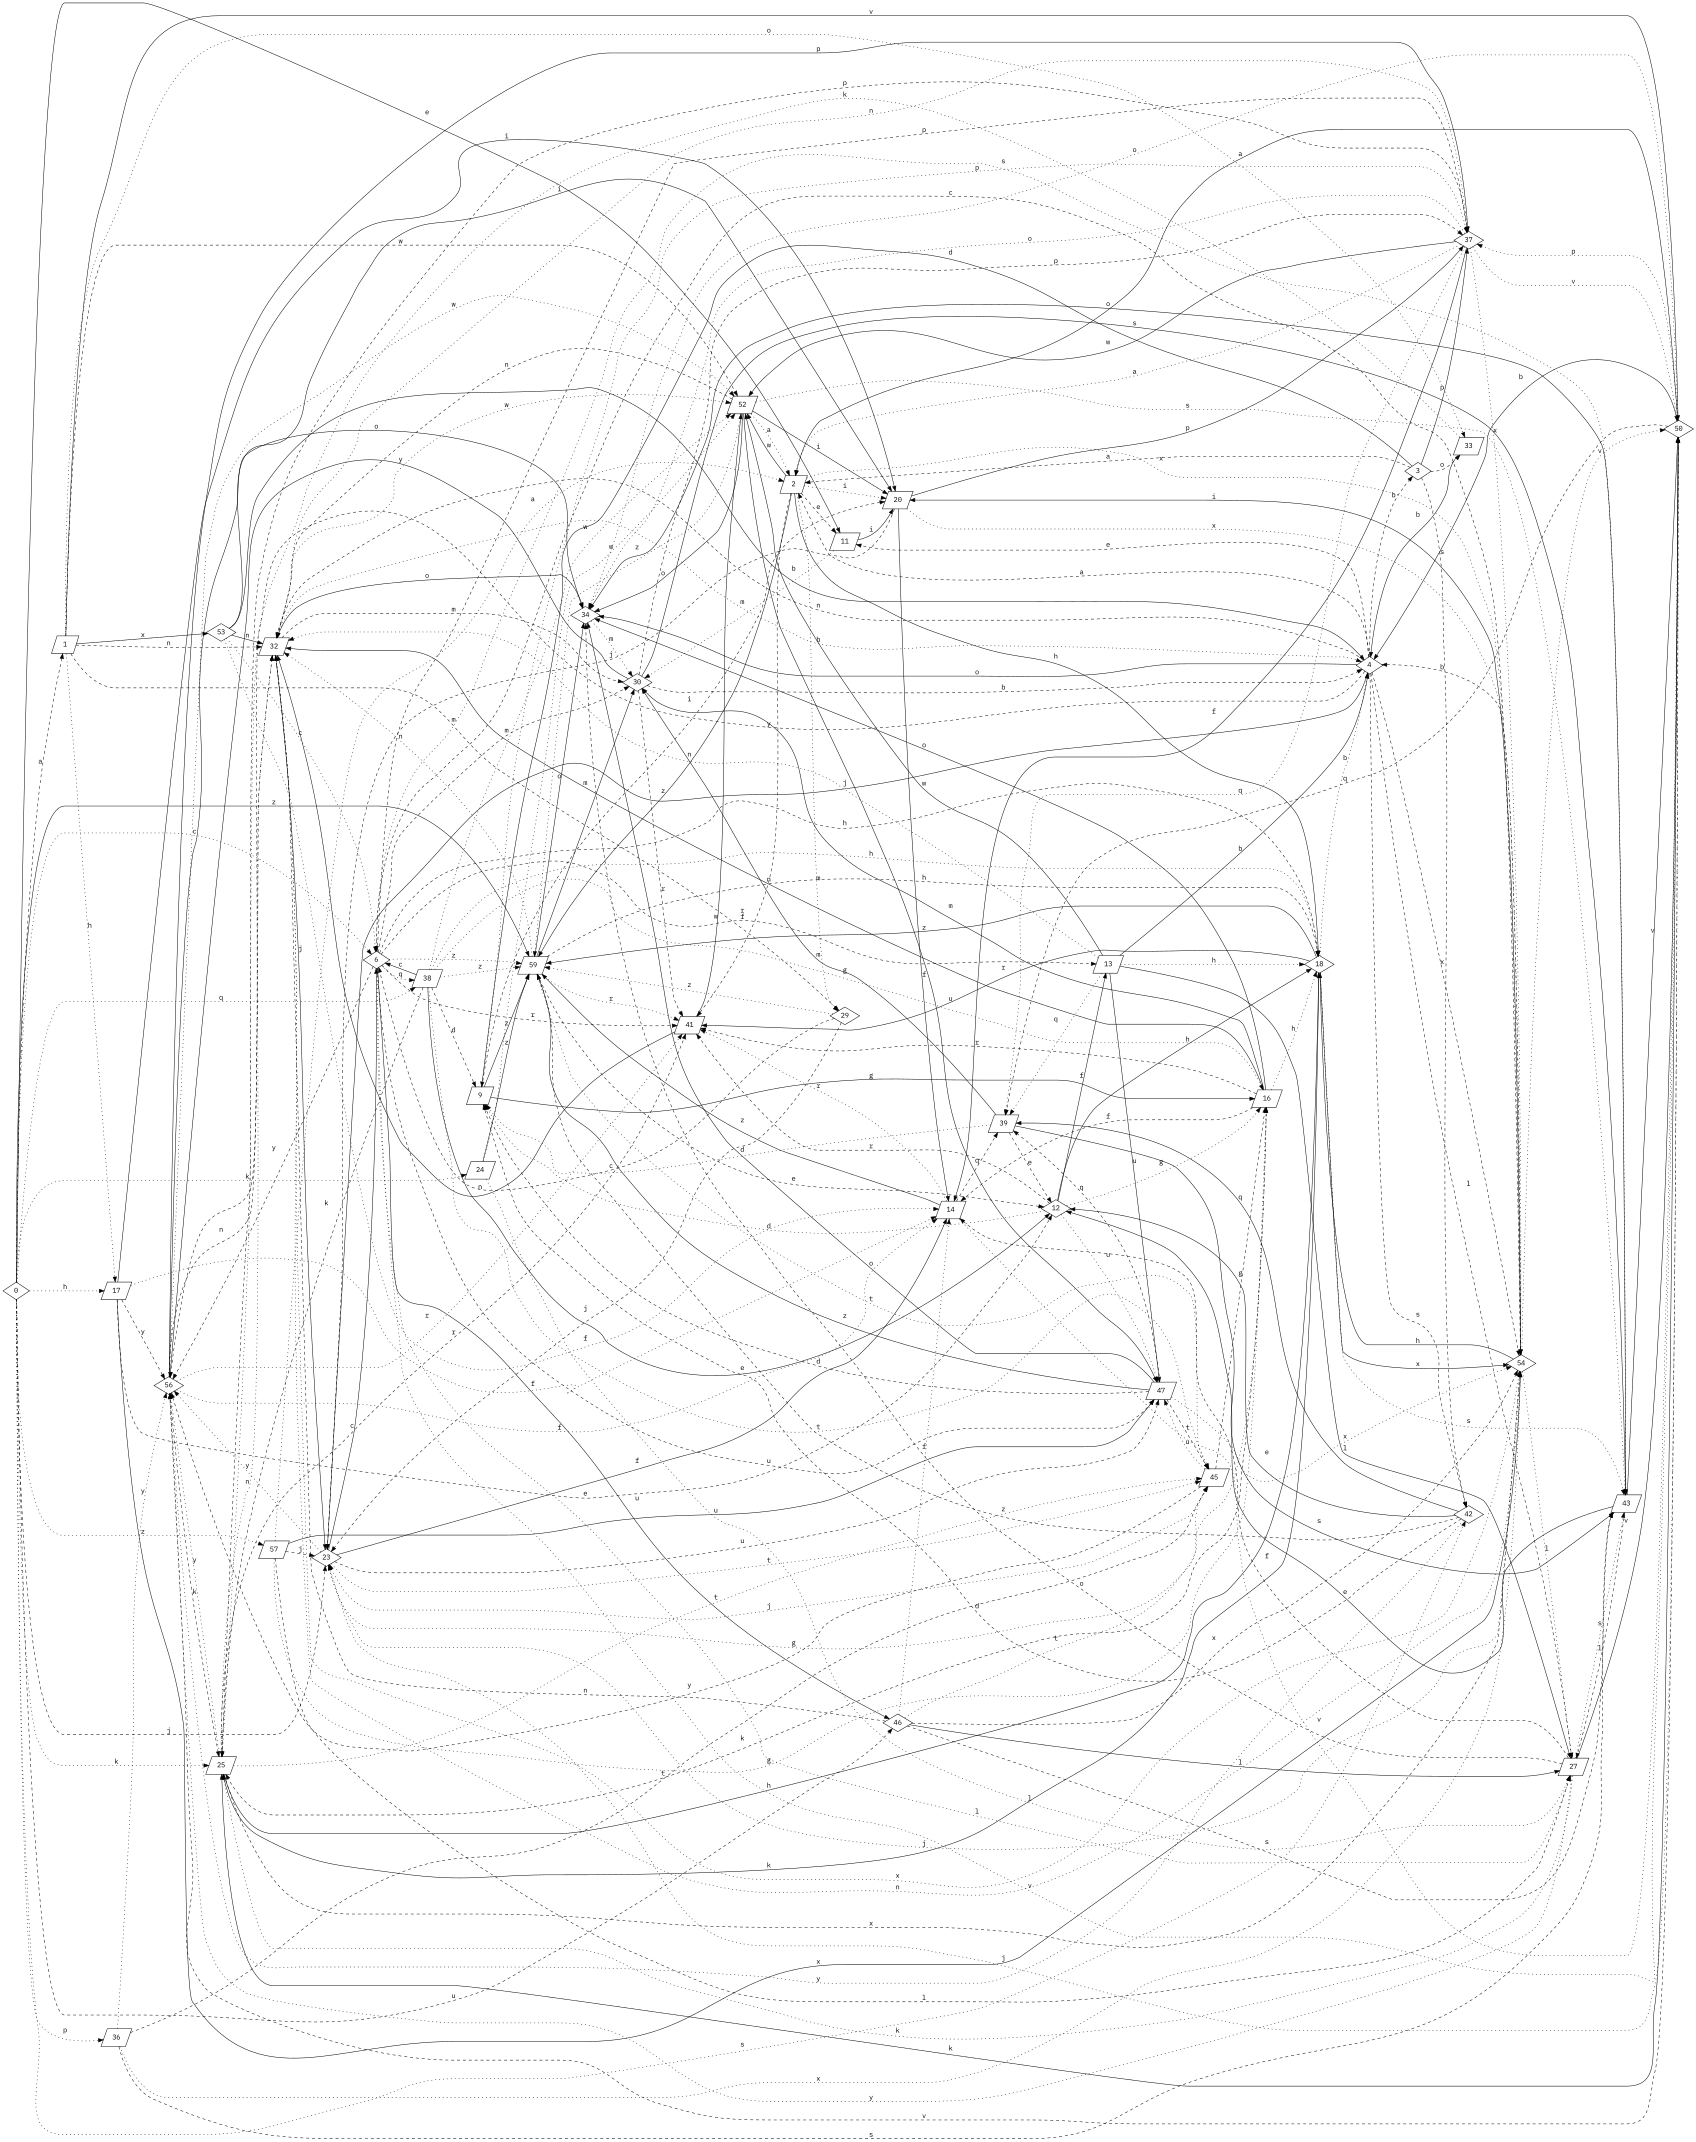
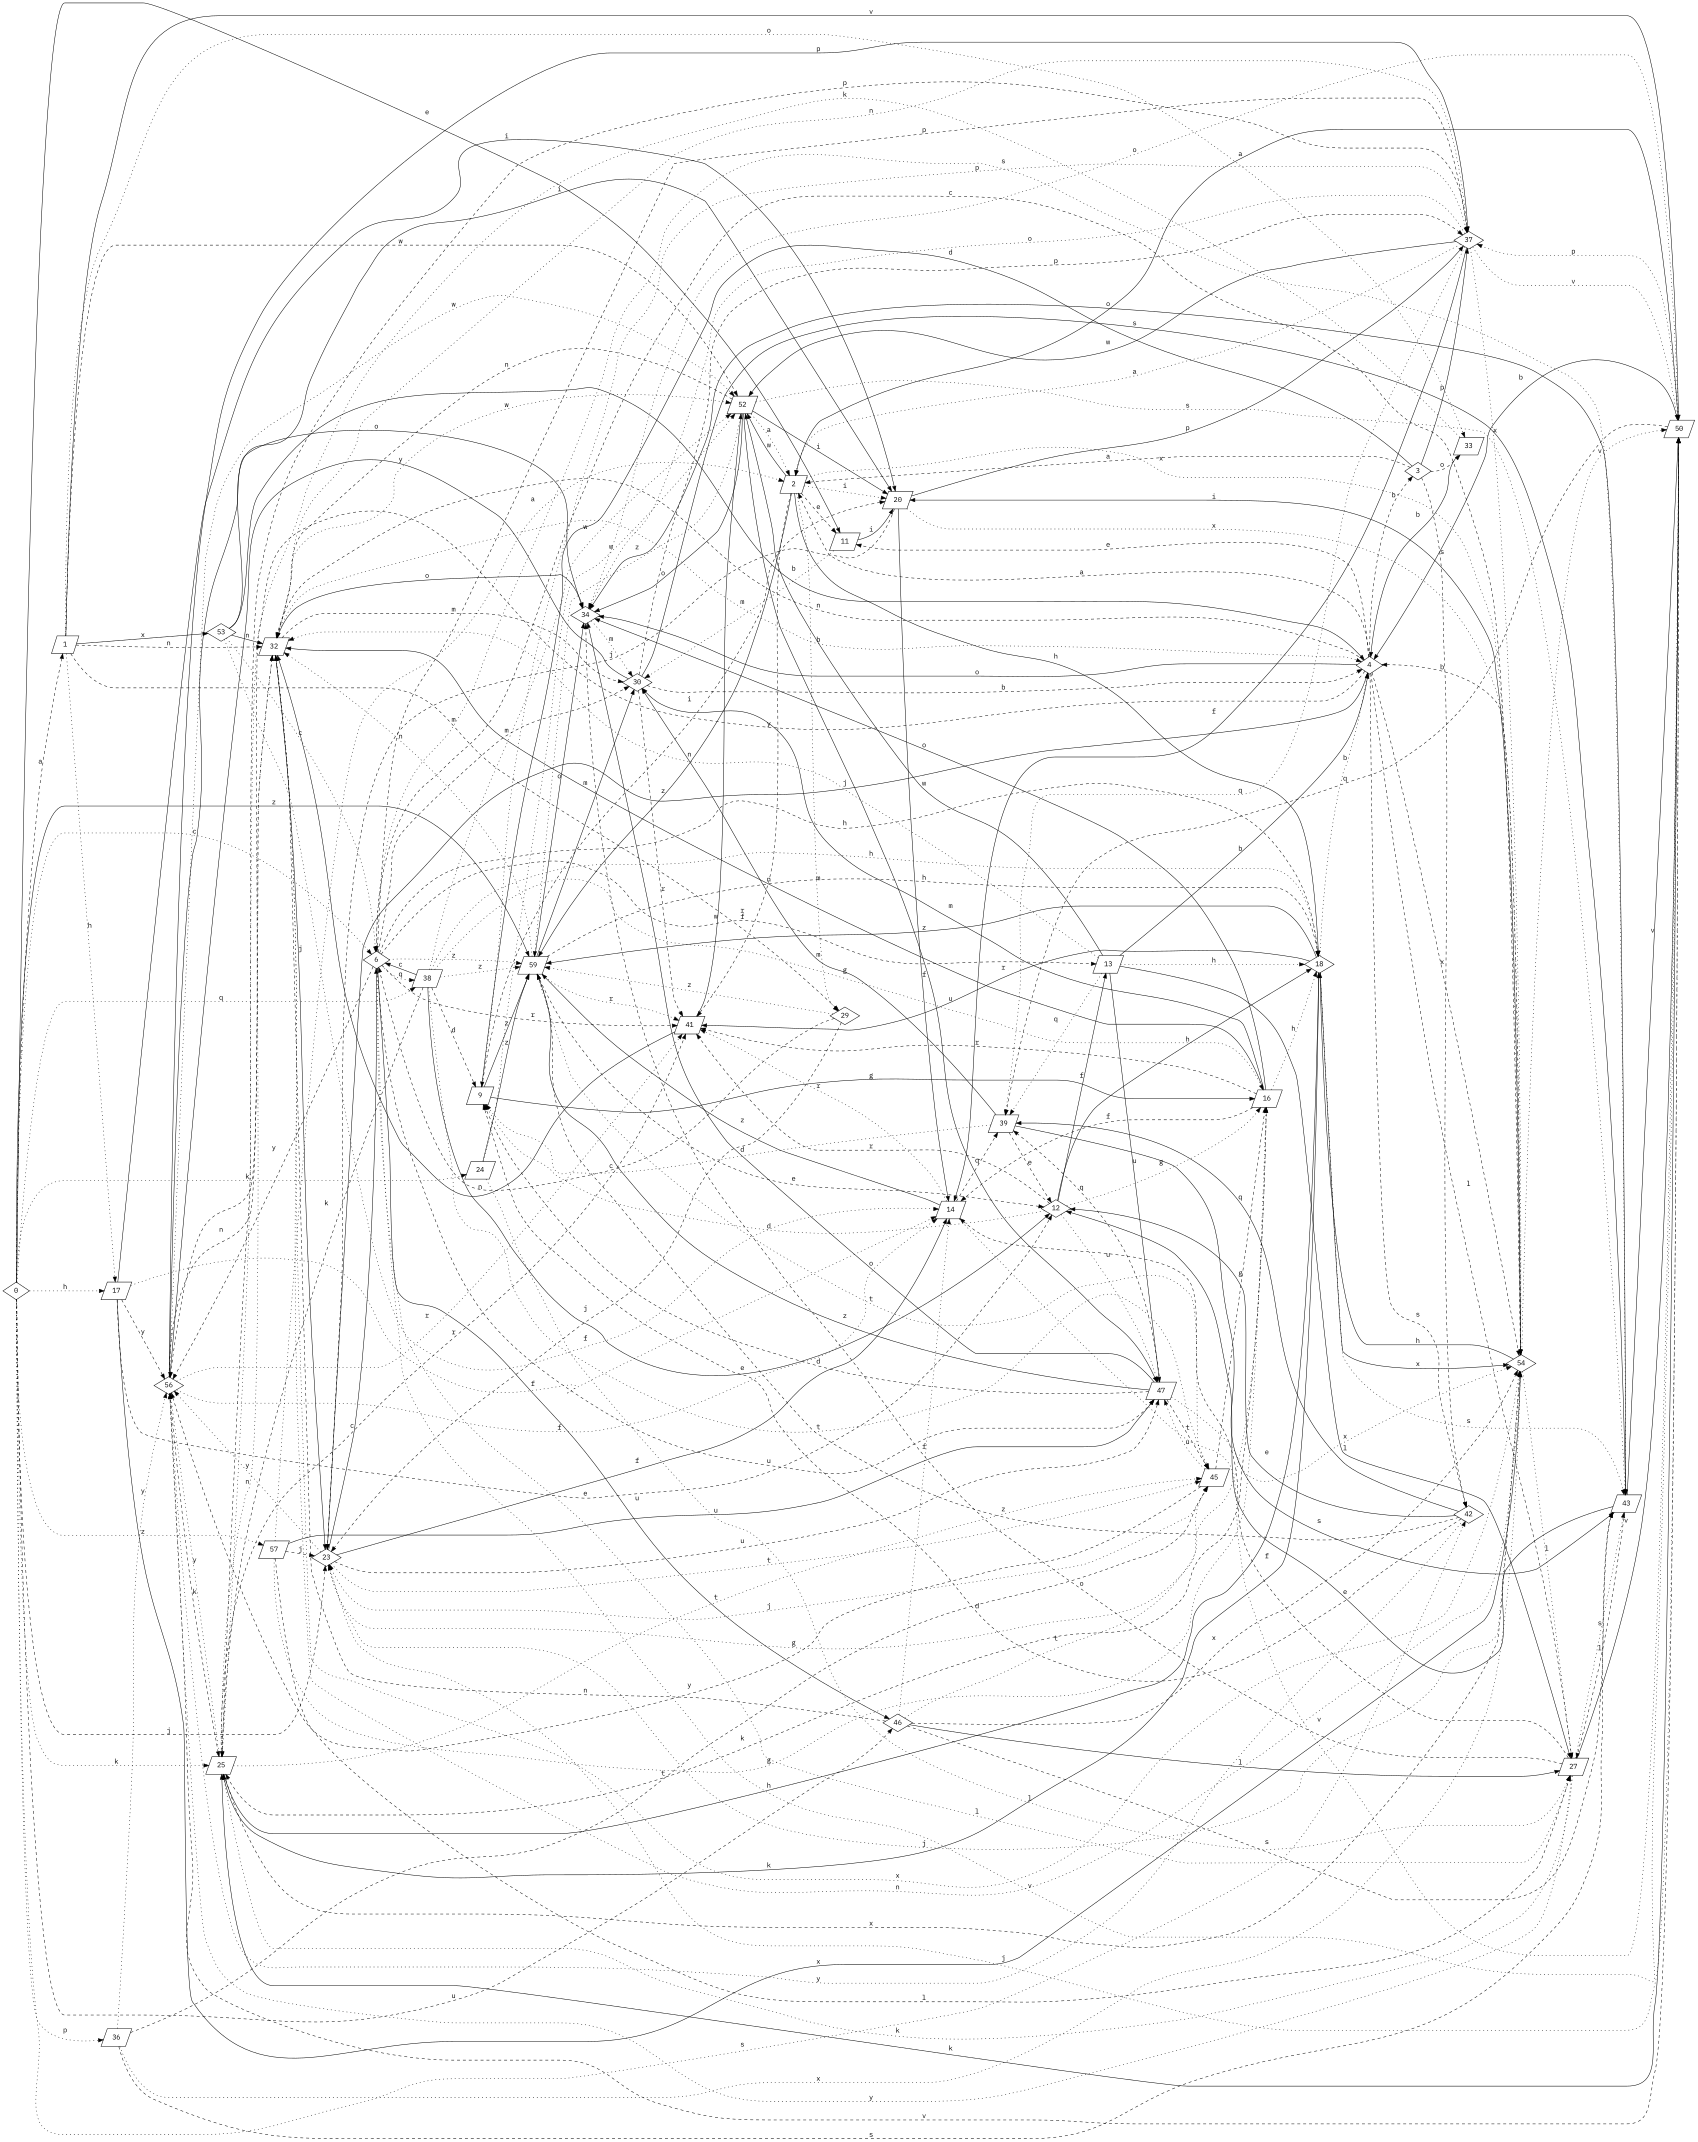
(1679, 429) -> (1679, 429)
